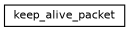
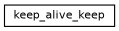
(65, 16) -> (60, 16)
